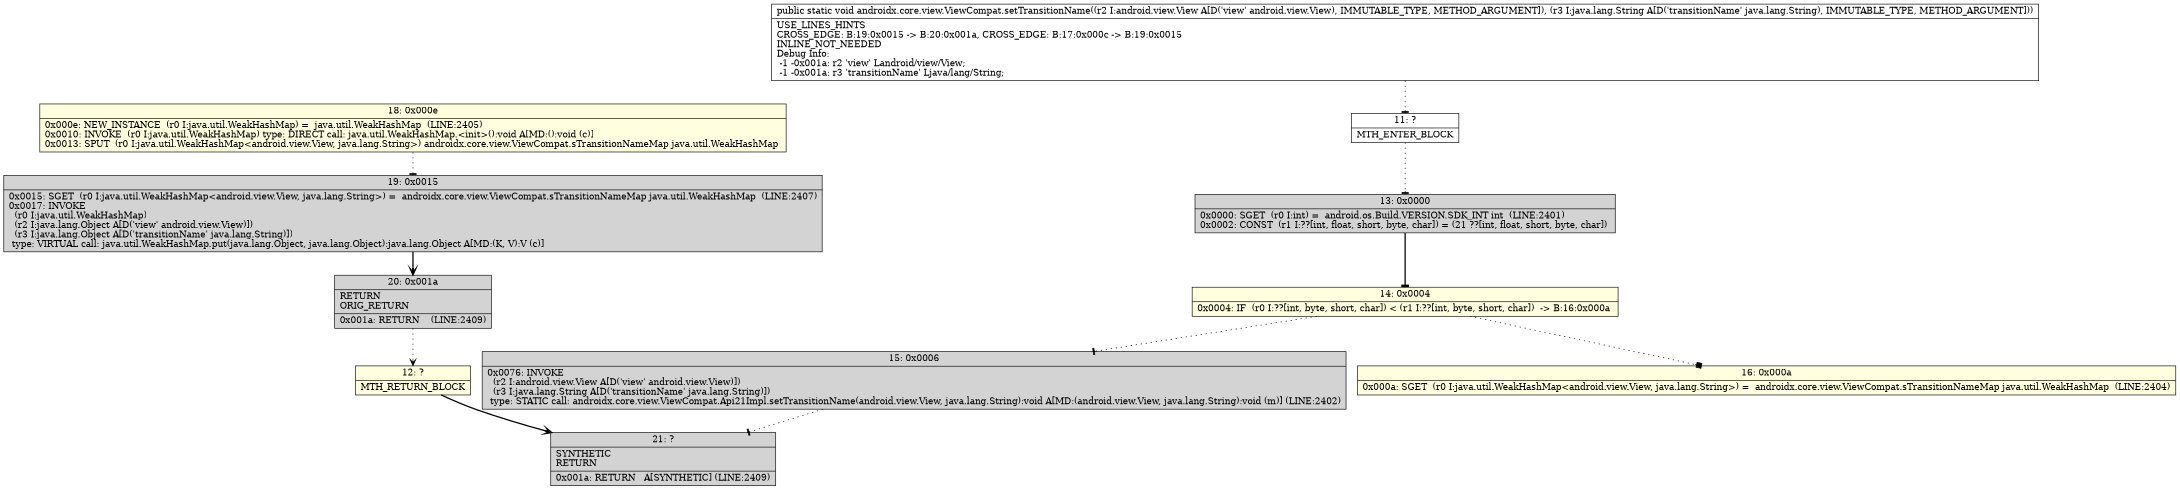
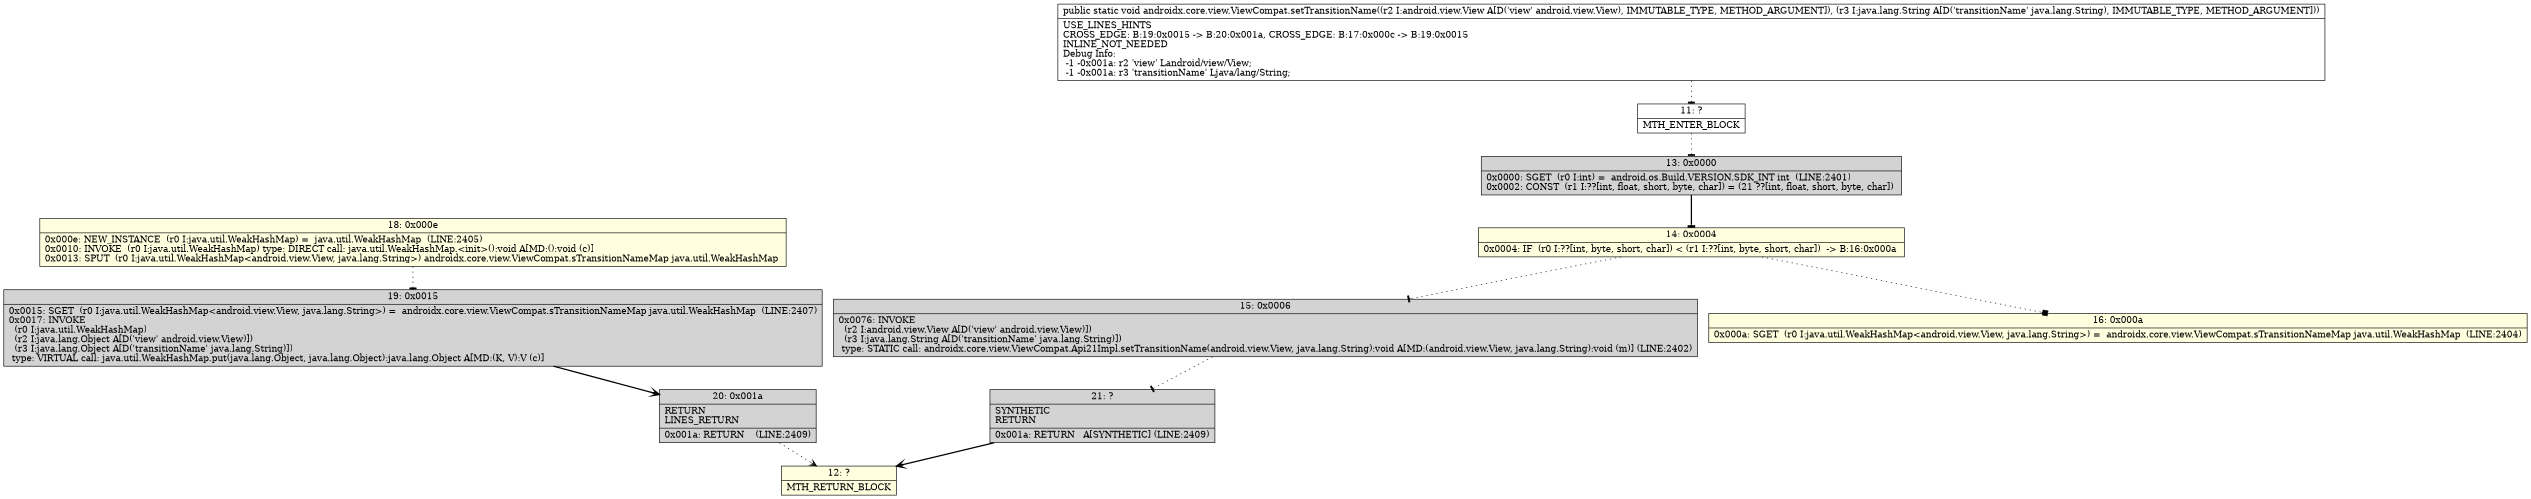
(374, 306) -> (702, 421)
(493, 415) -> (948, 454)
